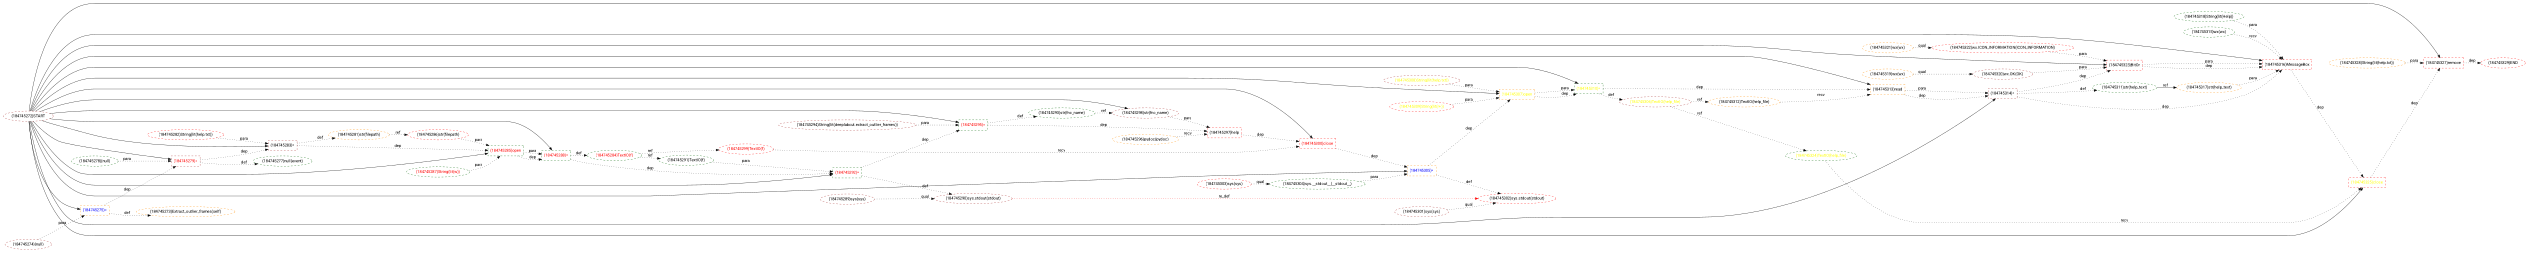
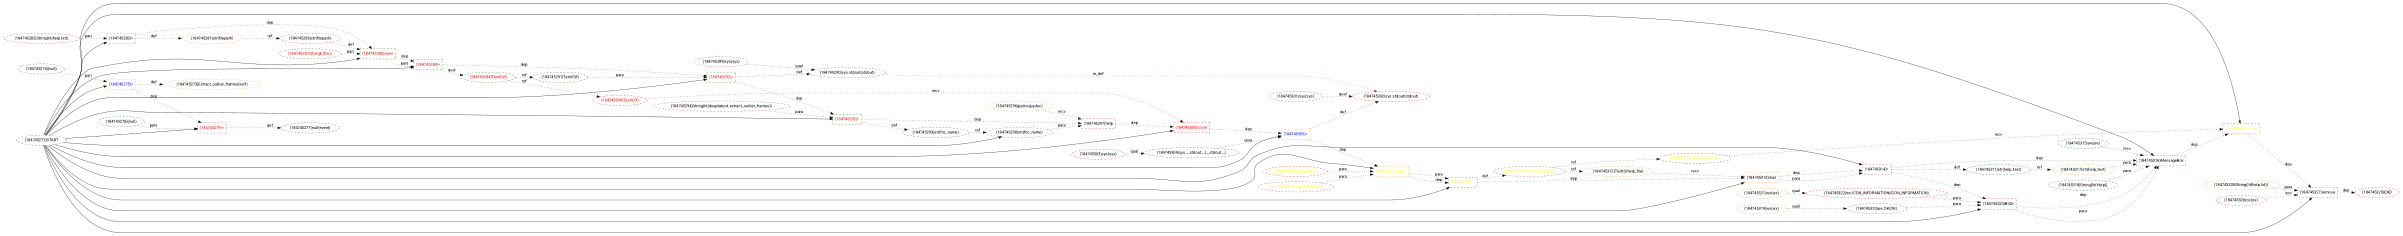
(2165, 88) -> (2039, 170)
(479, 140) -> (351, 45)
(579, 153) -> (452, 70)
(233, 156) -> none
none -> (2241, 200)
